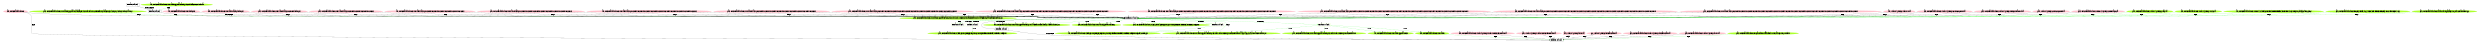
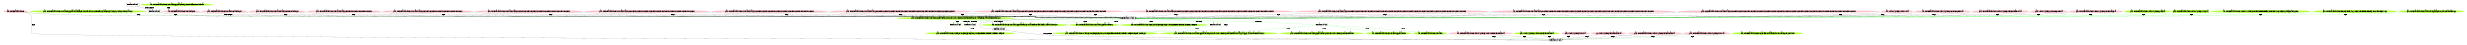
(226, 11) -> (225, 11)
(2198, 11) -> (2191, 11)
(1539, 33) -> (1537, 33)
(1574, 33) -> (1575, 33)
